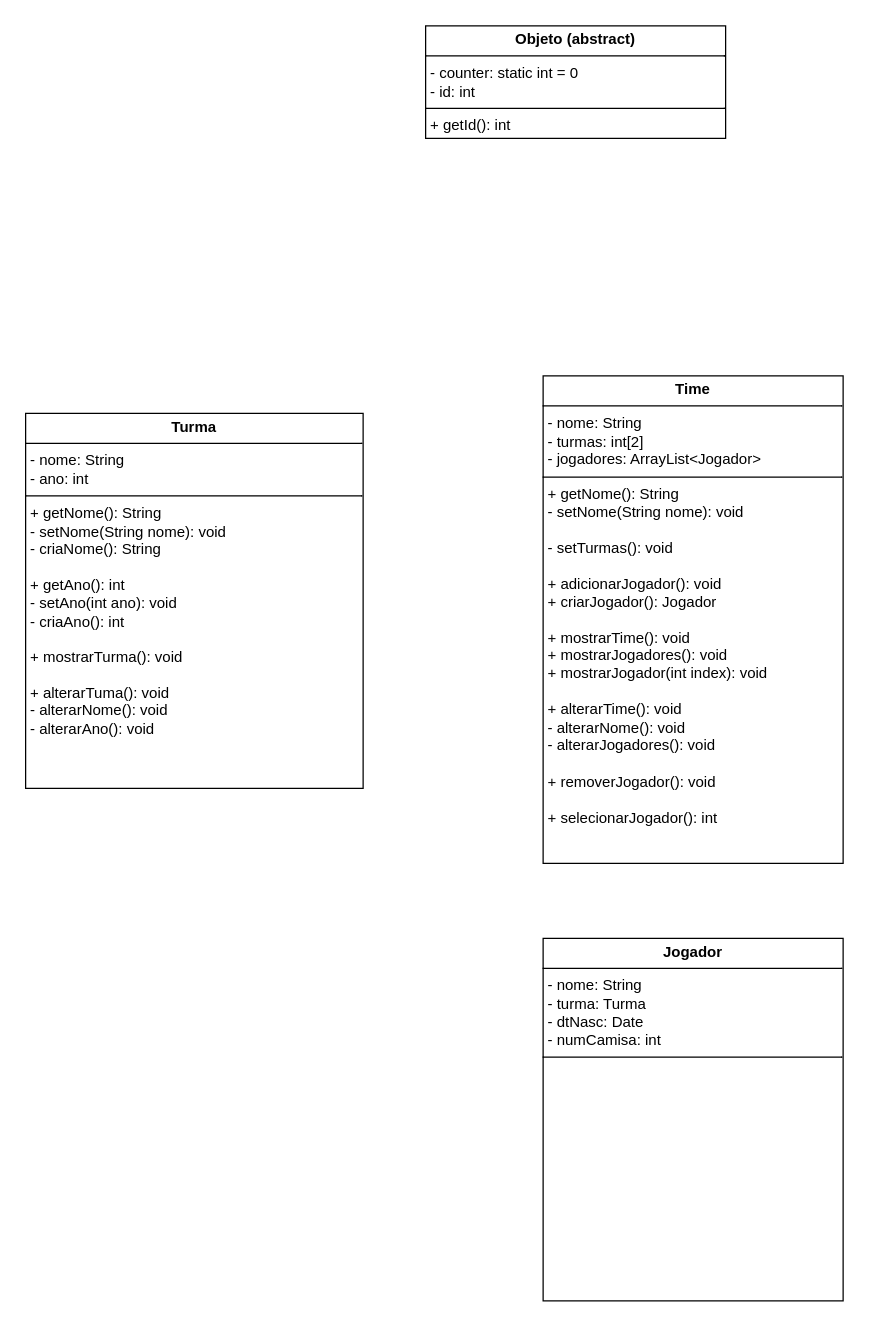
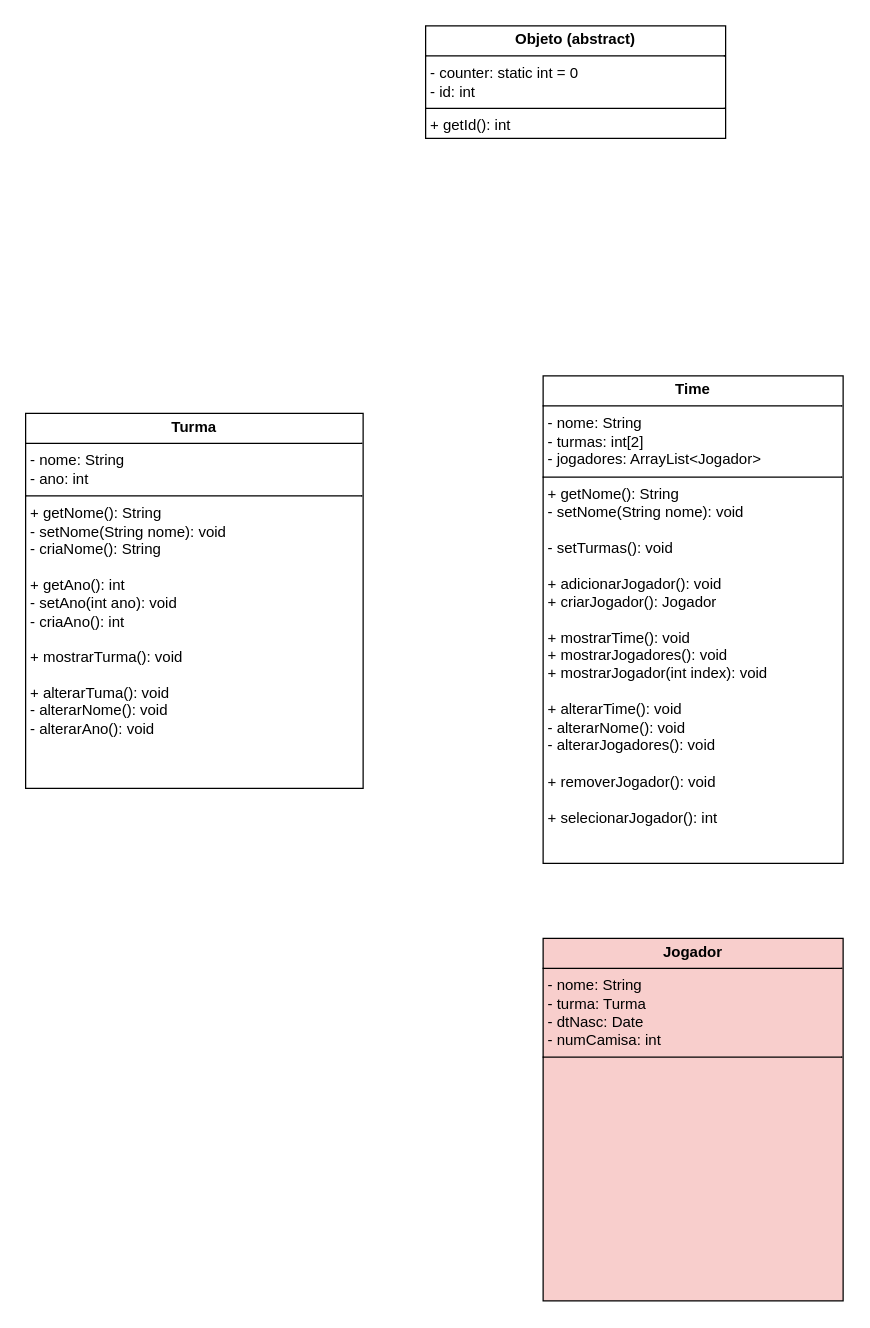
(693, 1119) -> (693, 1119)
